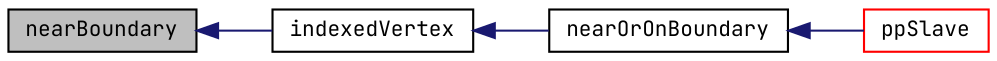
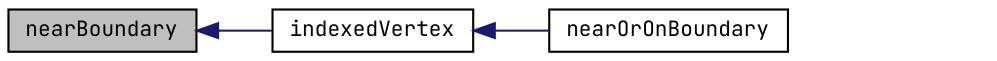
(926, 31) -> none
